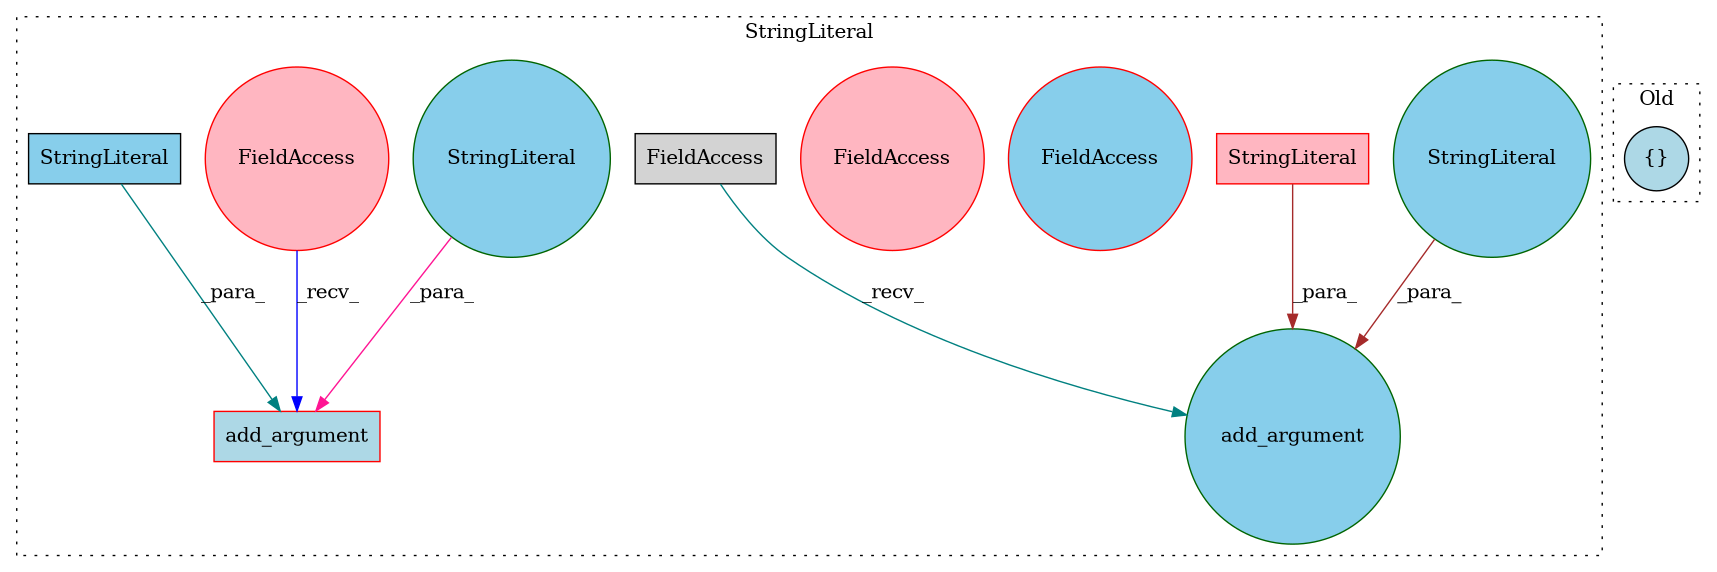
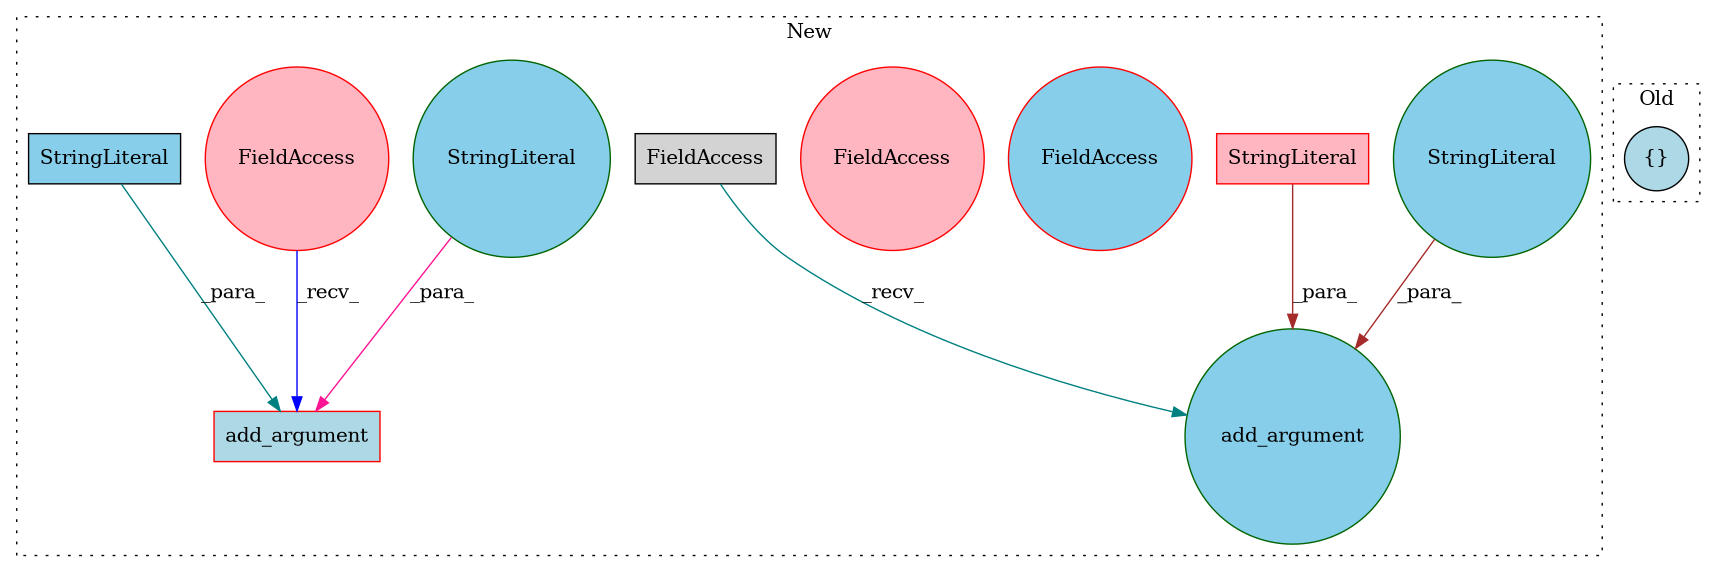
(809, 33) -> (809, 33)
